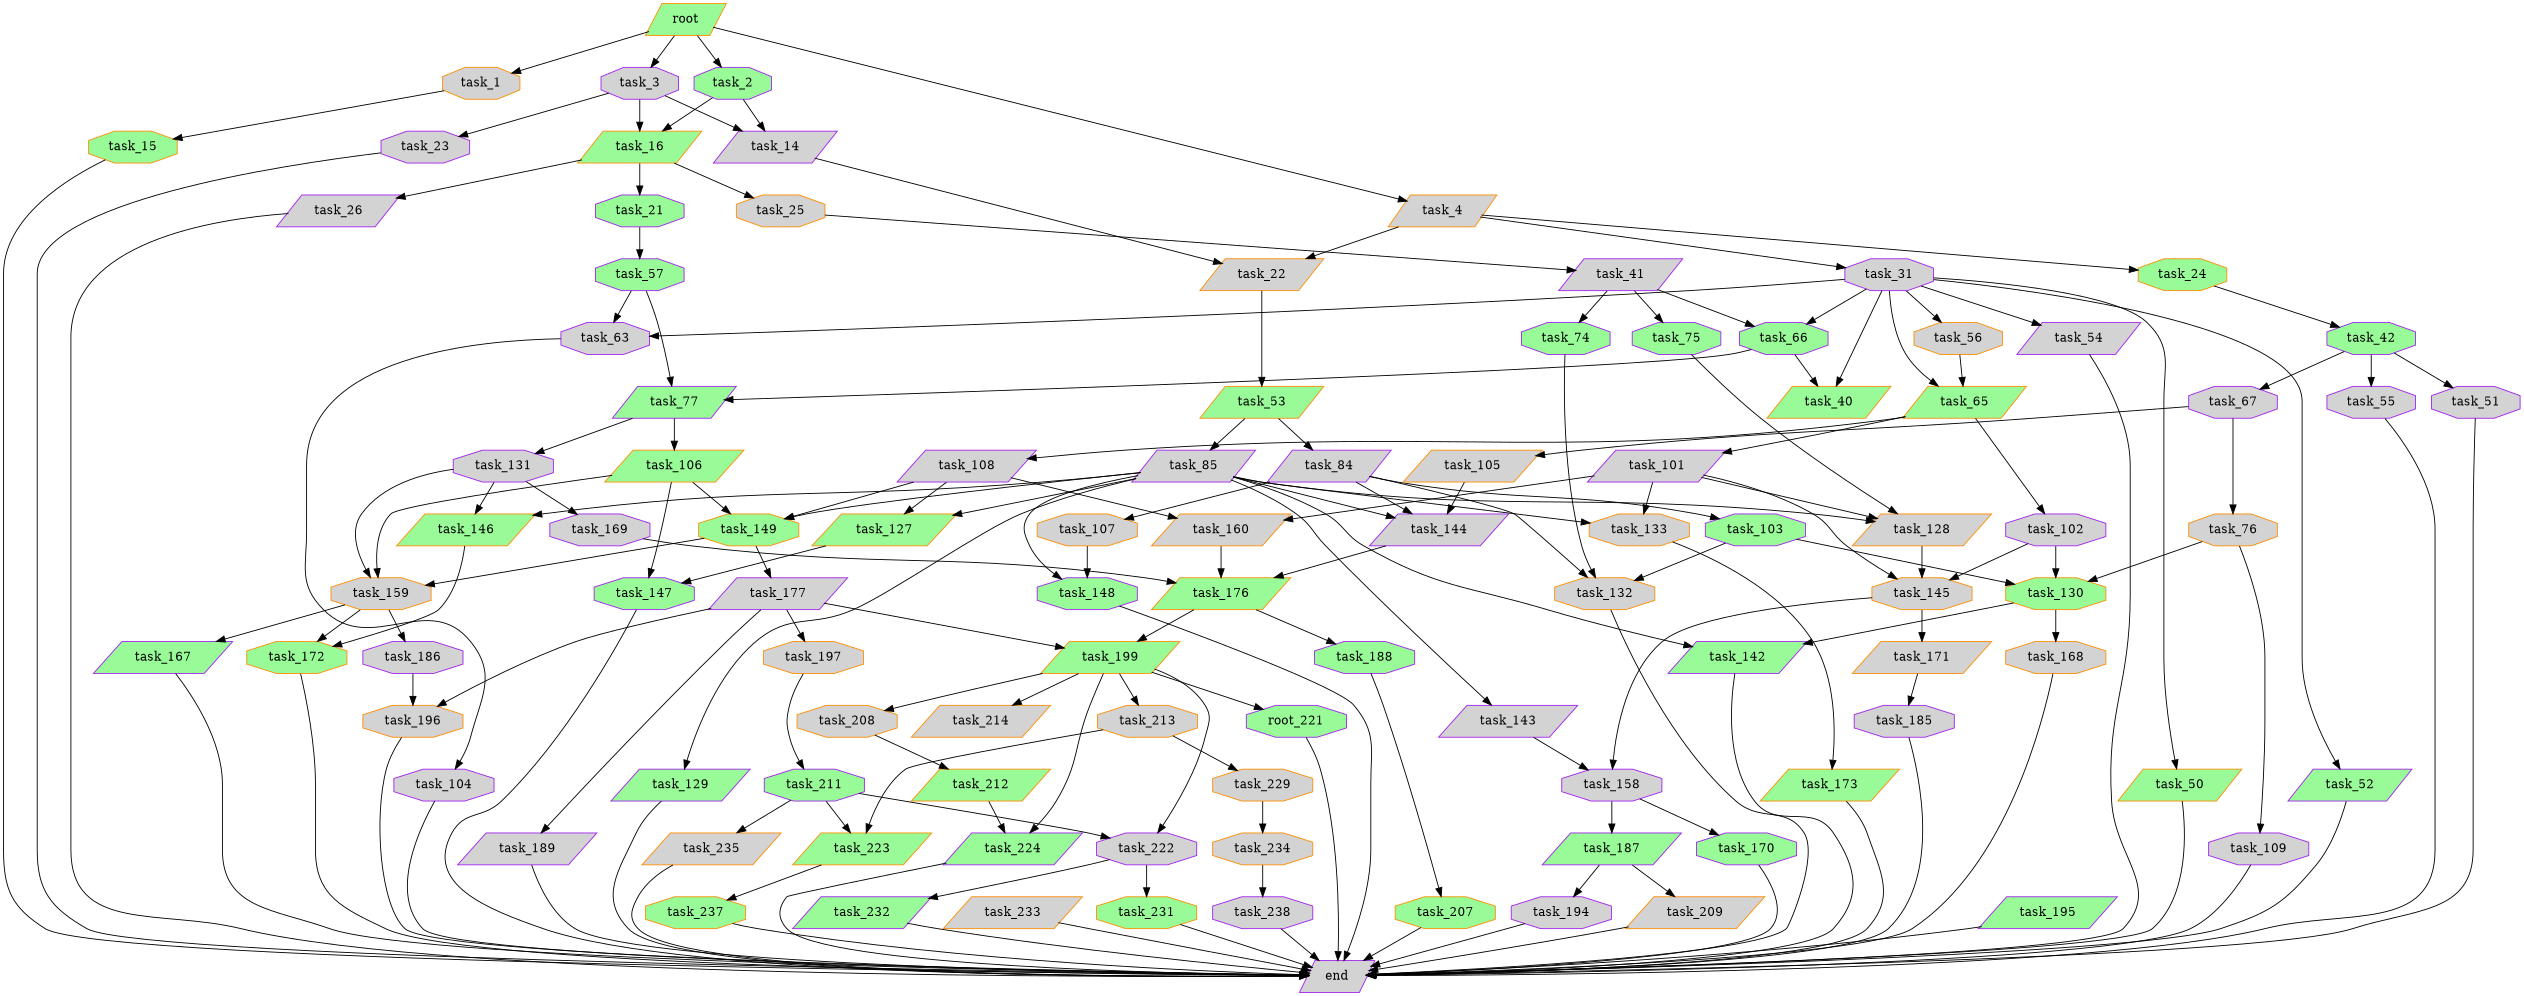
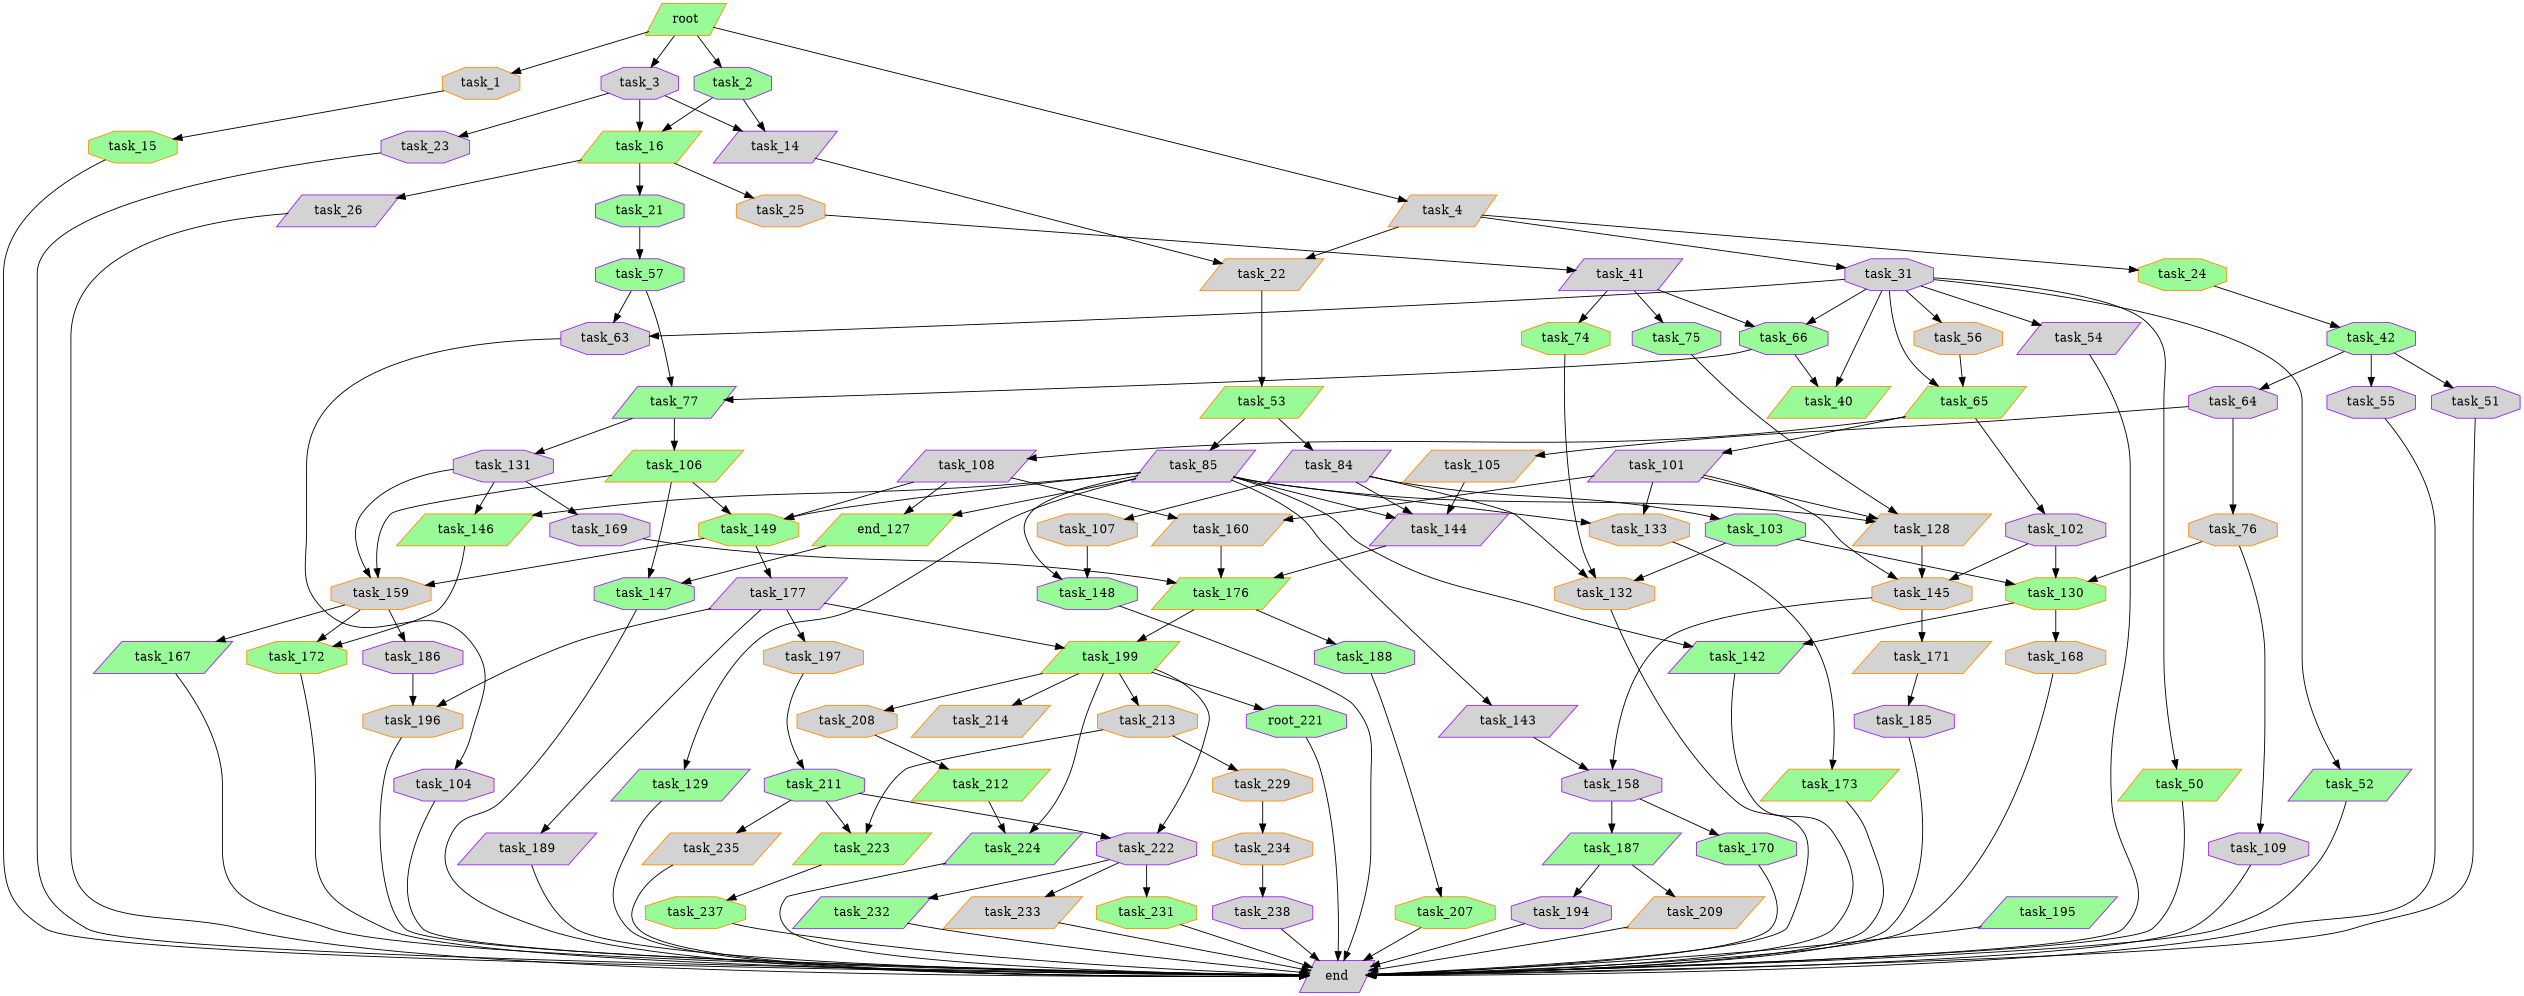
(1566, 338) -> (1566, 338)
(2233, 402) -> (2233, 402)
(884, 530) -> (884, 530)
none -> (1086, 878)
